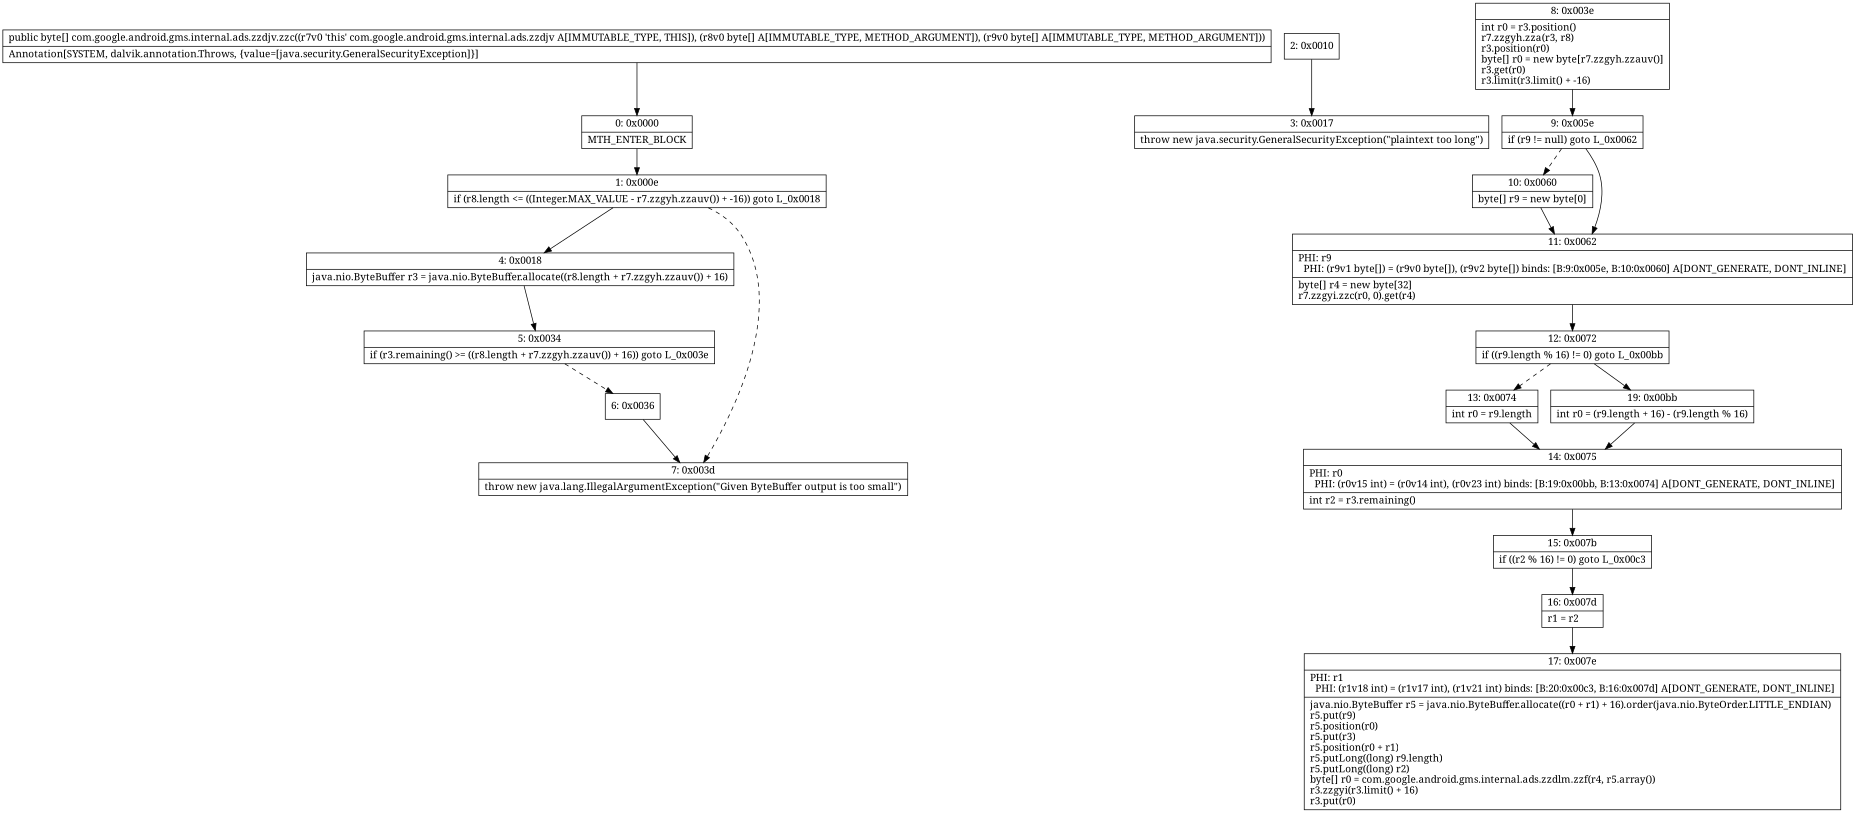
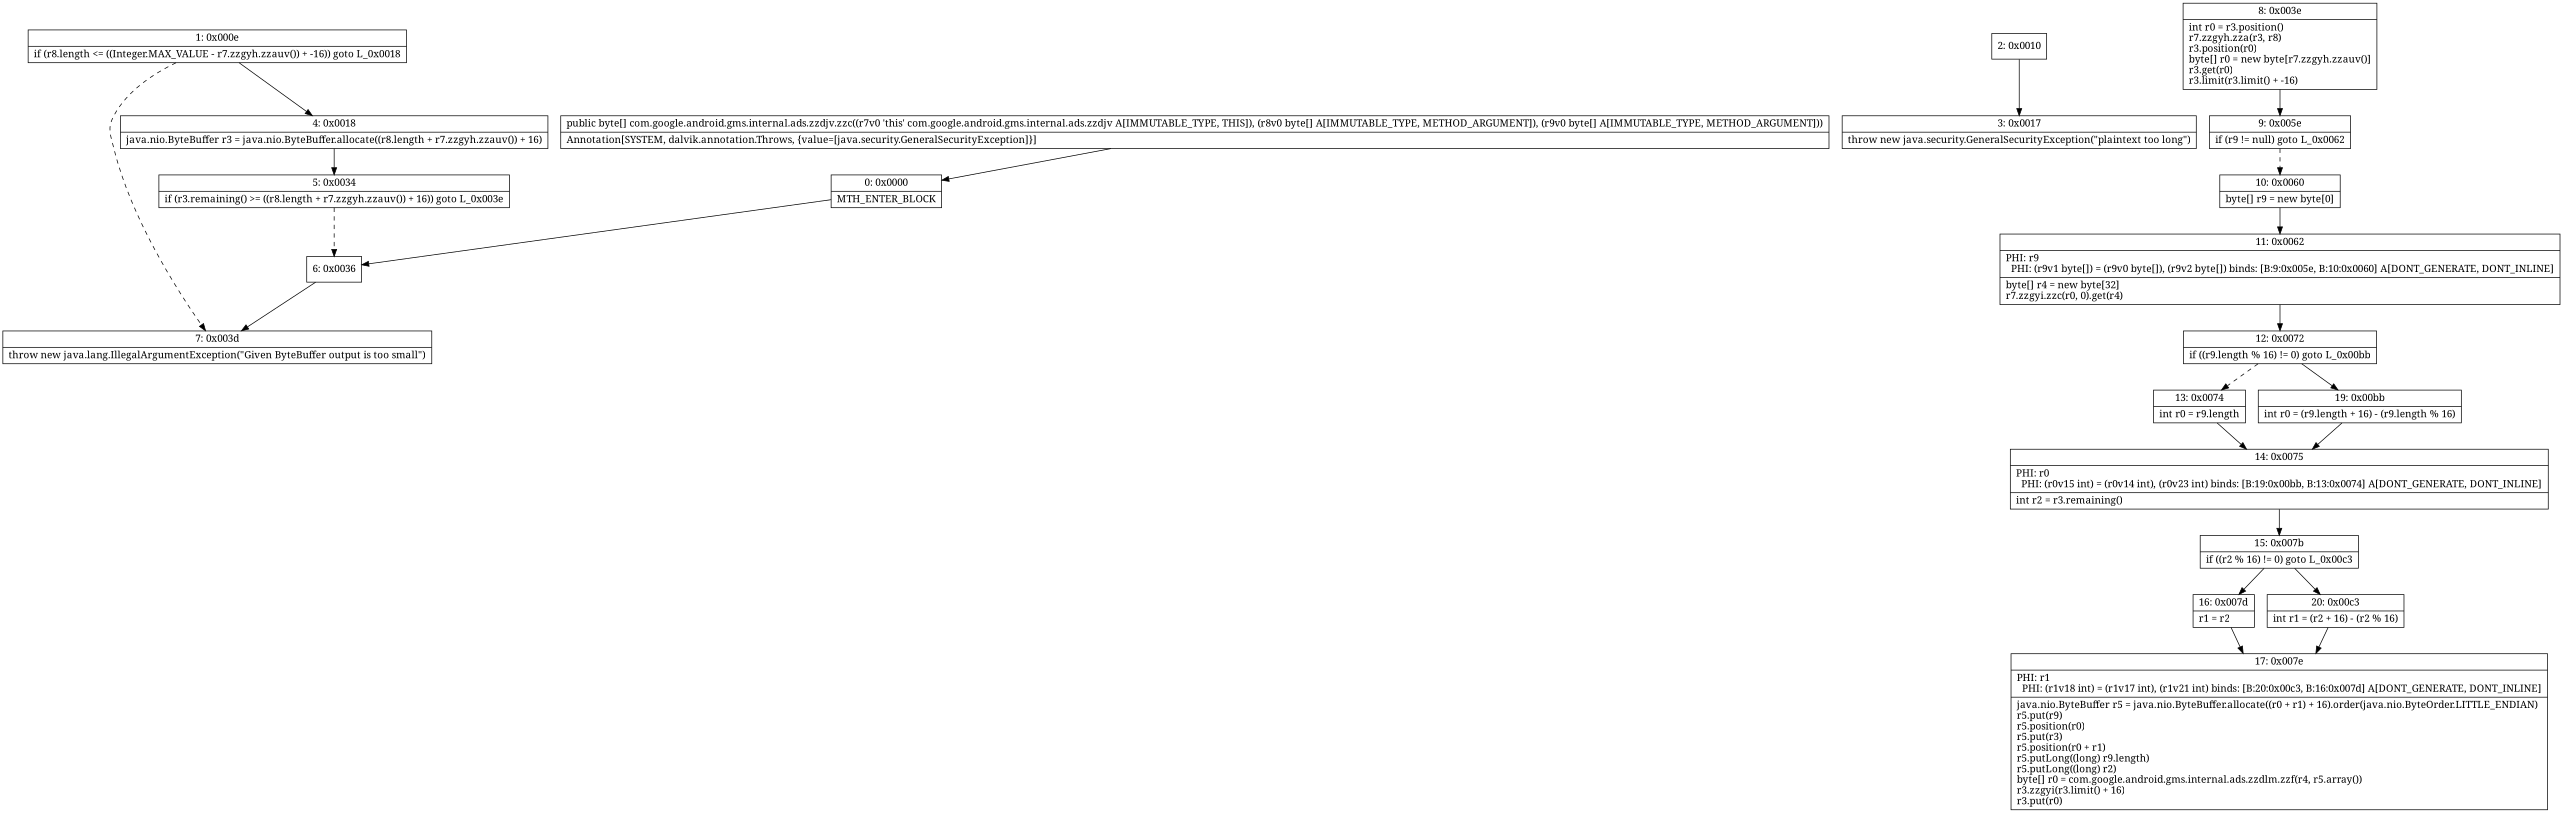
(637, 158) -> (600, 232)
(1602, 187) -> none
none -> (2336, 611)
